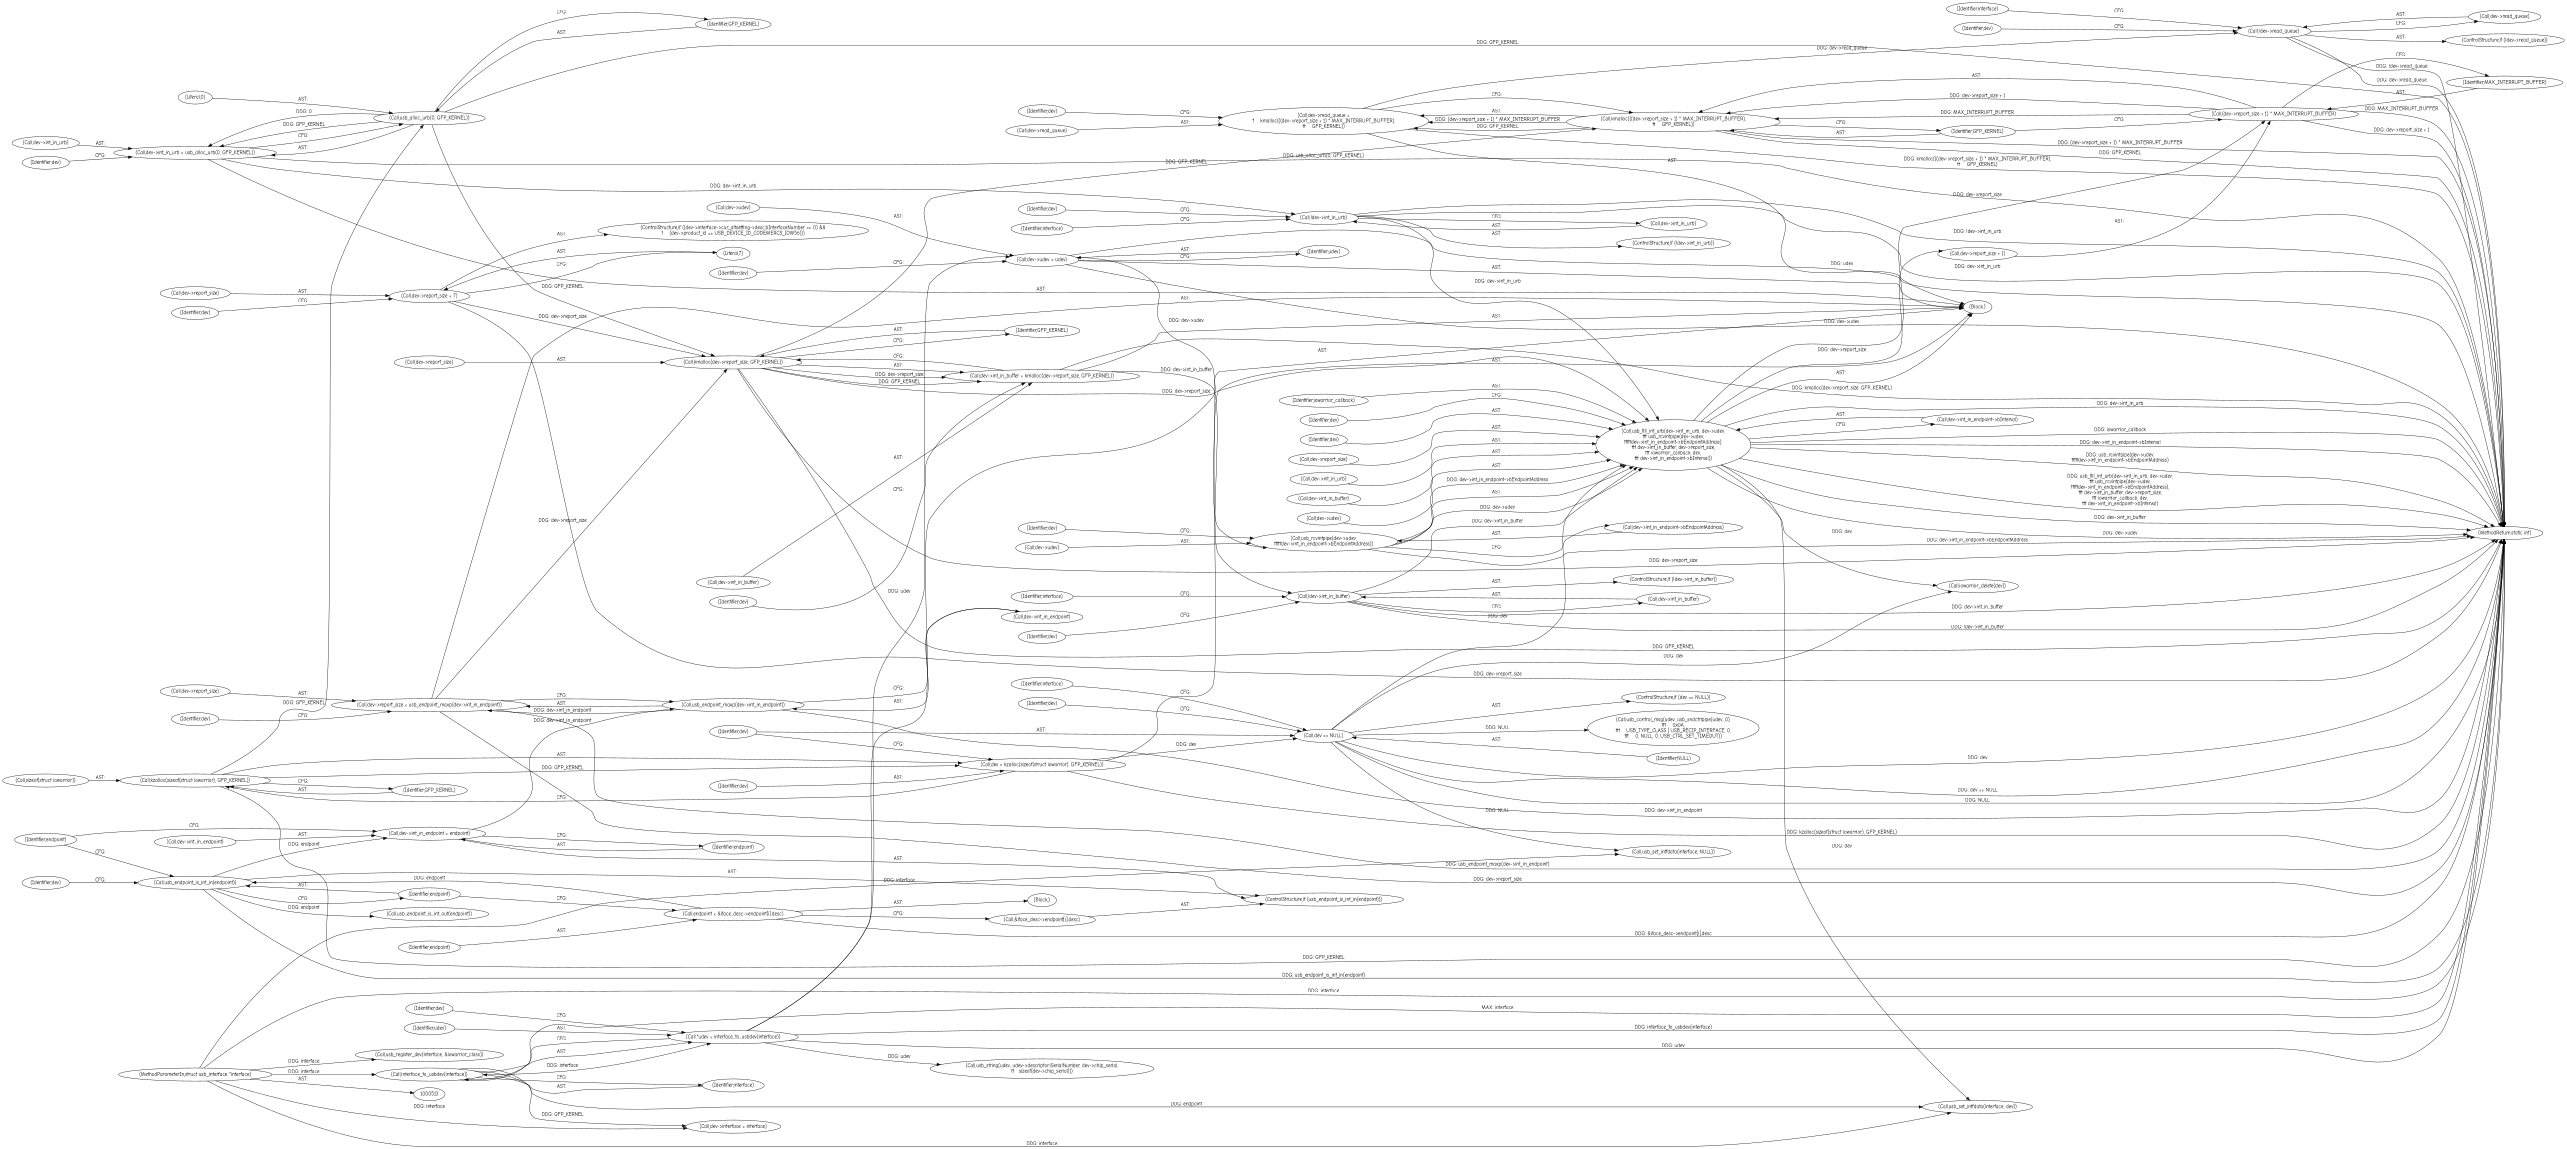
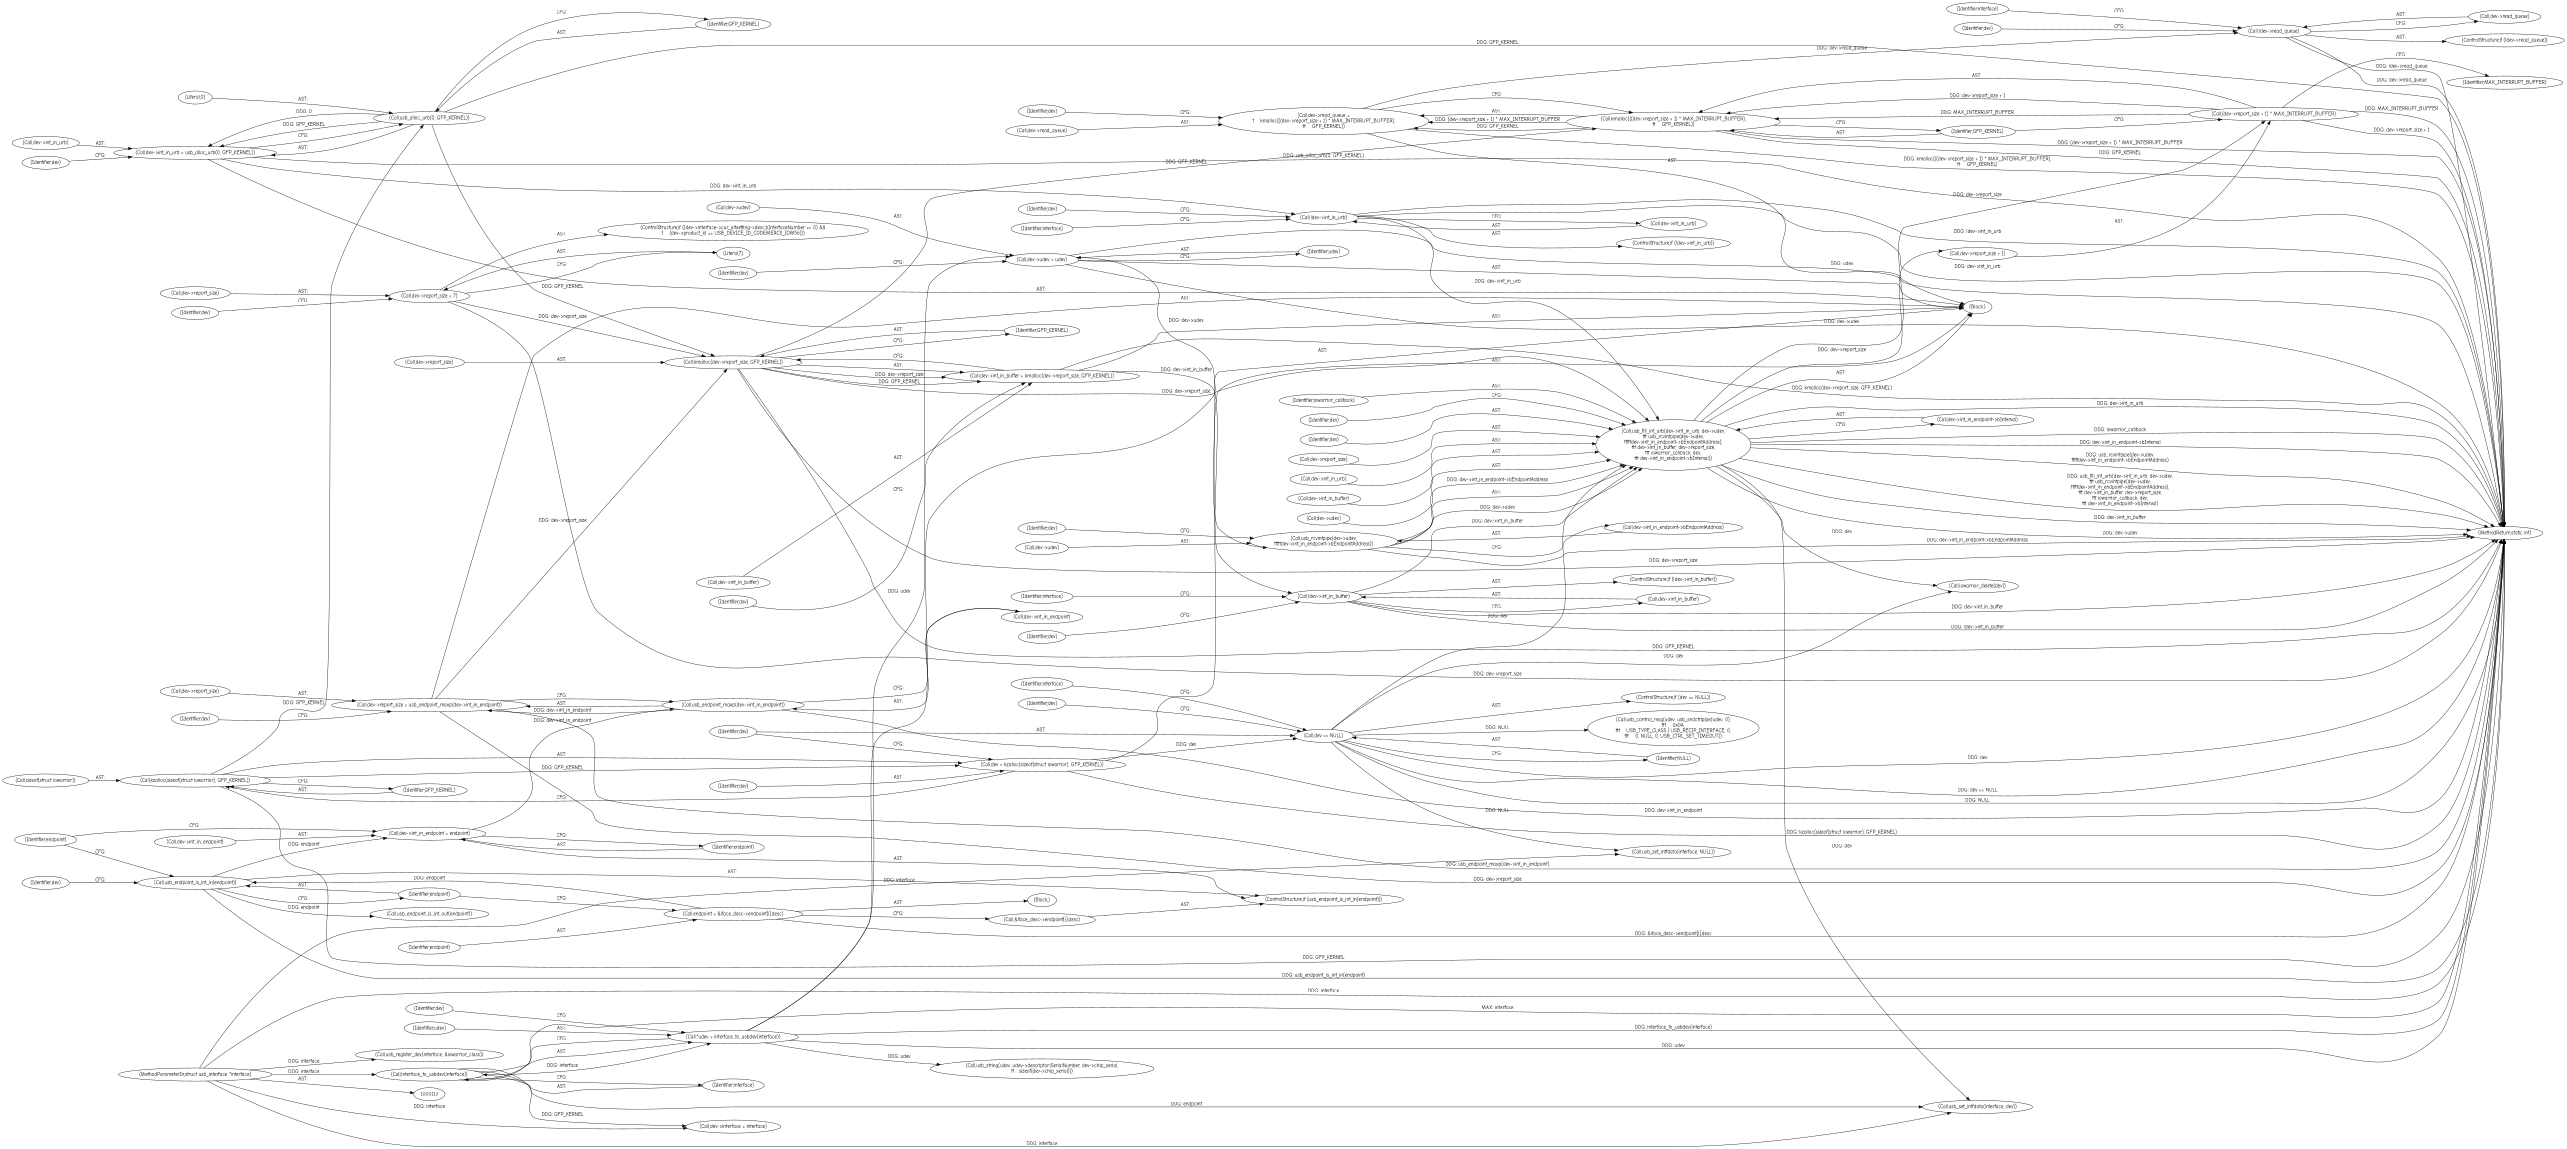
(2404, 100) -> none
none -> (1493, 760)
(429, 1094) -> (429, 1094)
